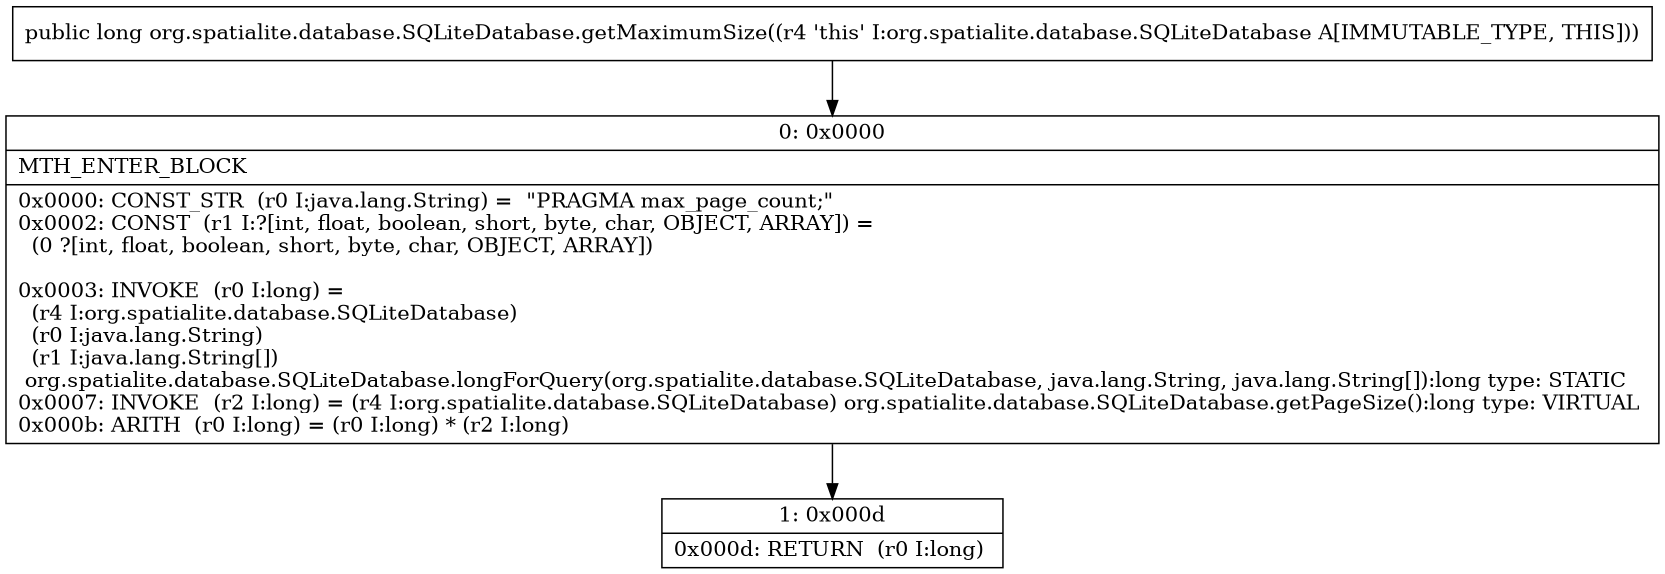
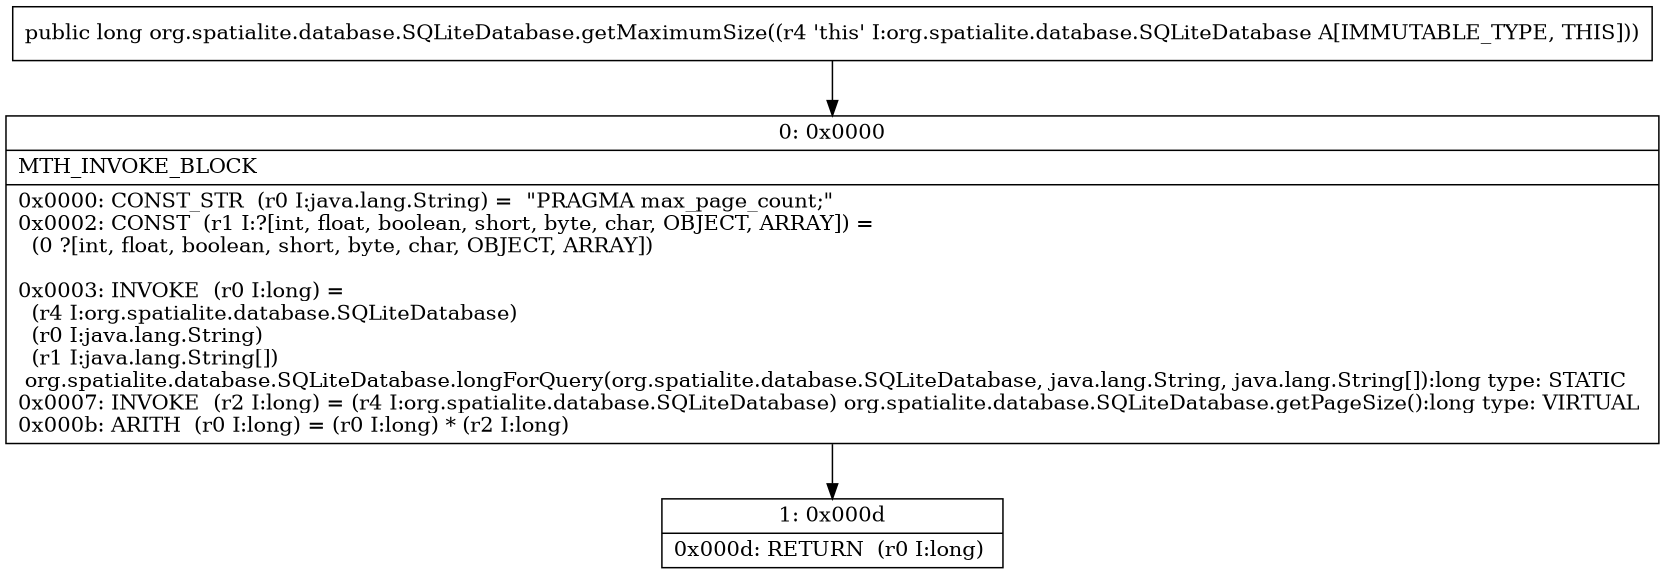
(133, 167) -> (138, 167)
